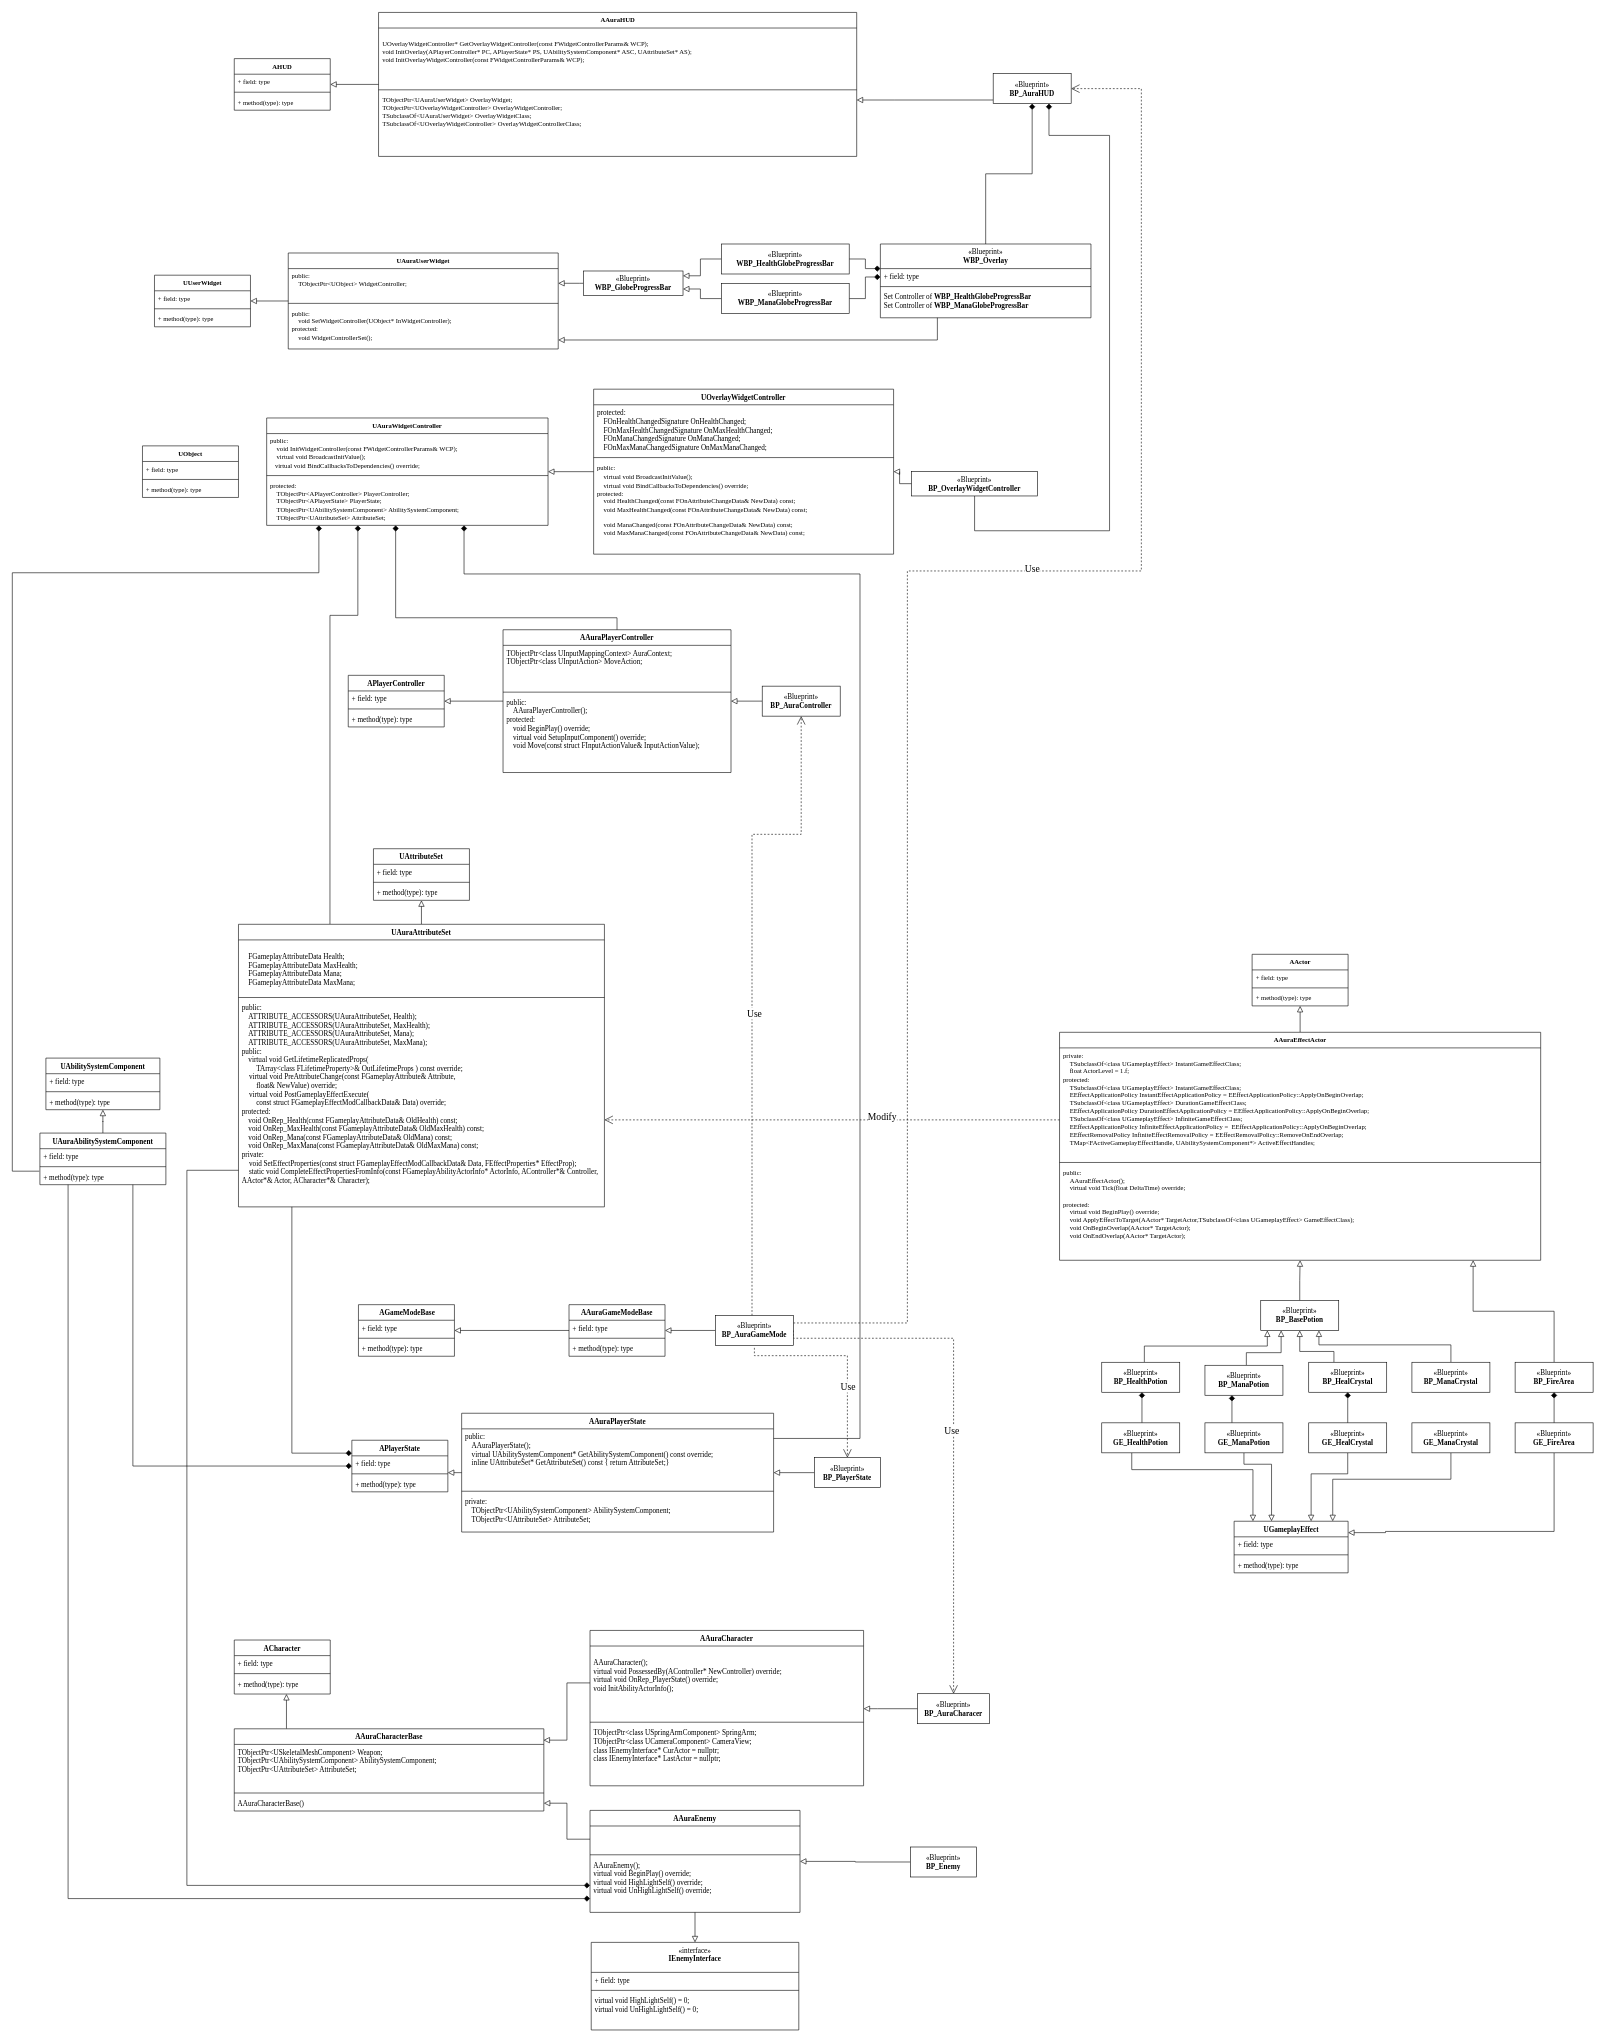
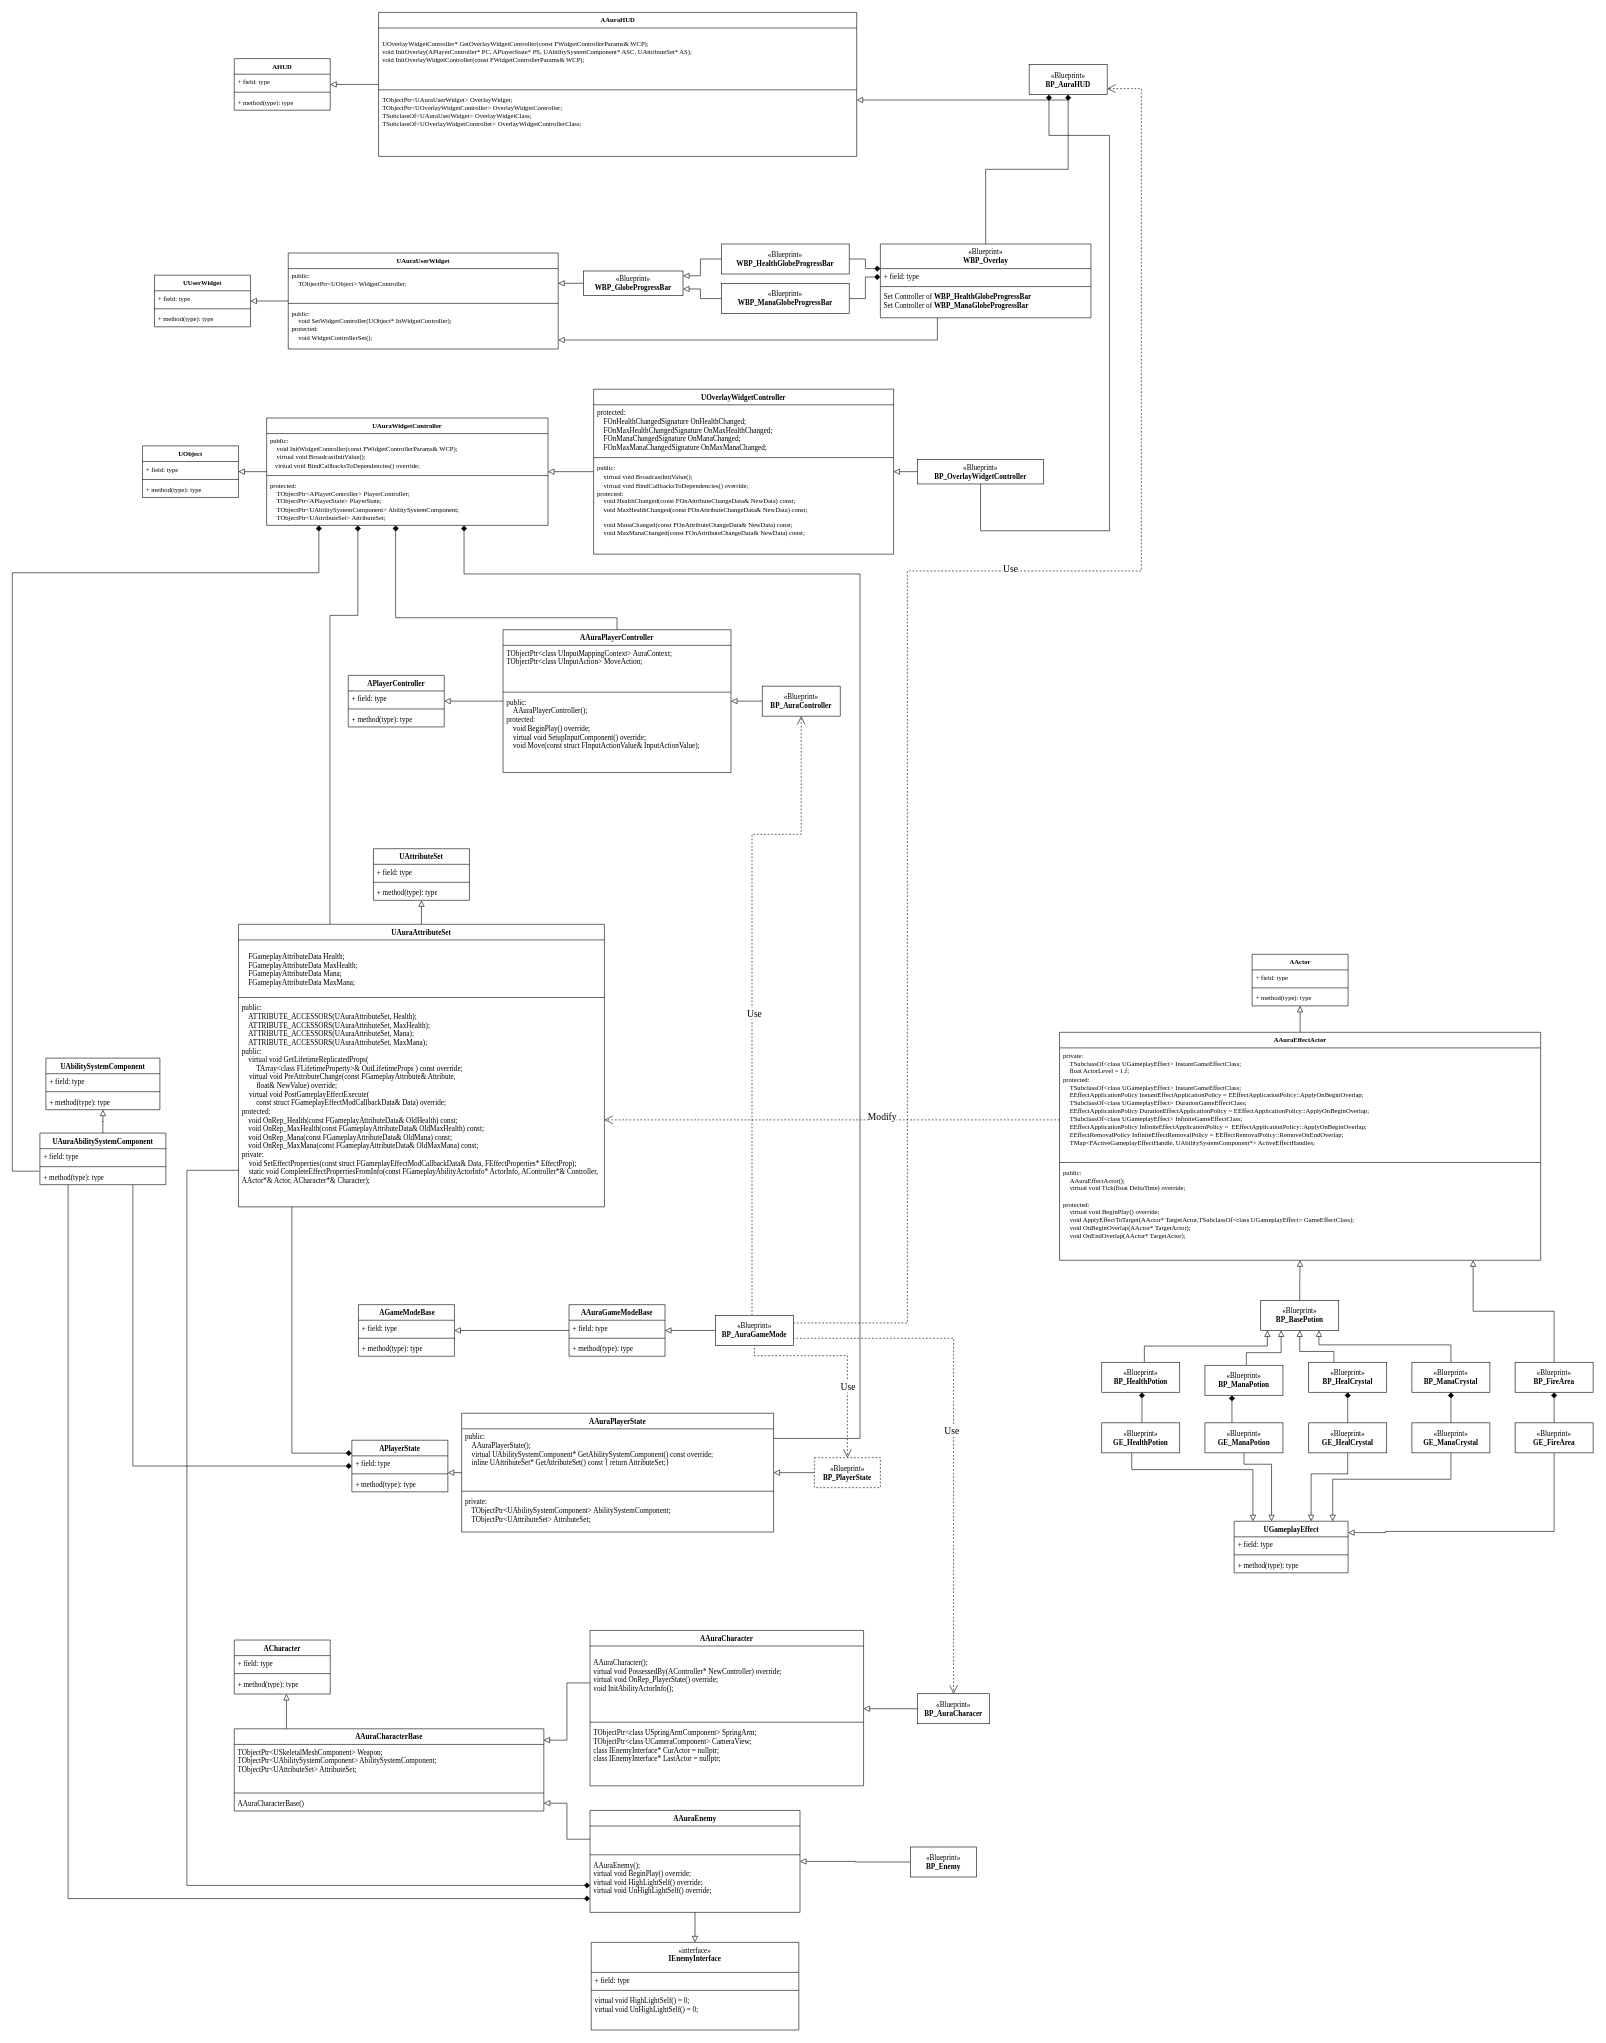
(1032, 89) -> (1068, 80)
none -> (255, 472)
(975, 484) -> (981, 472)
none -> (1451, 1399)
(848, 1473) -> (848, 1473)
